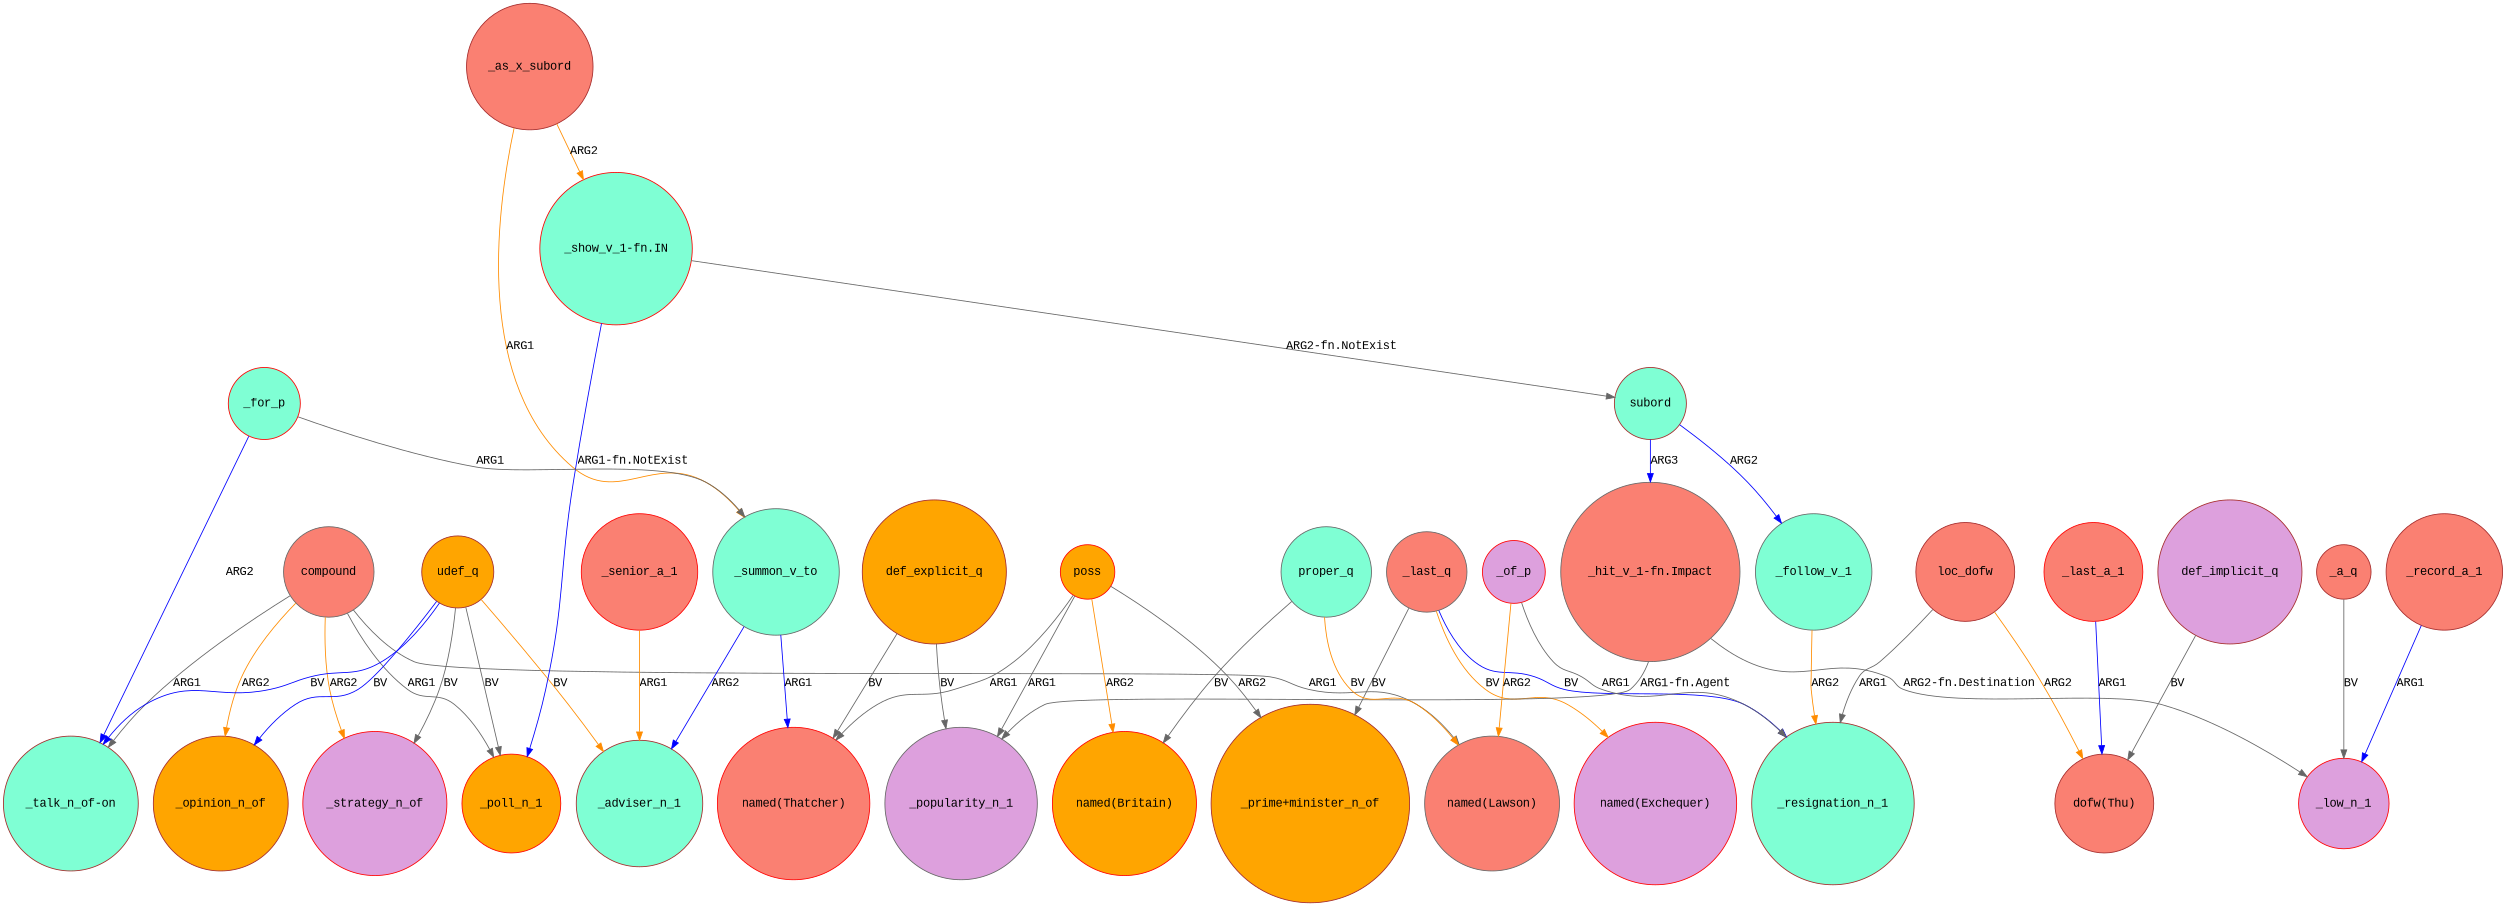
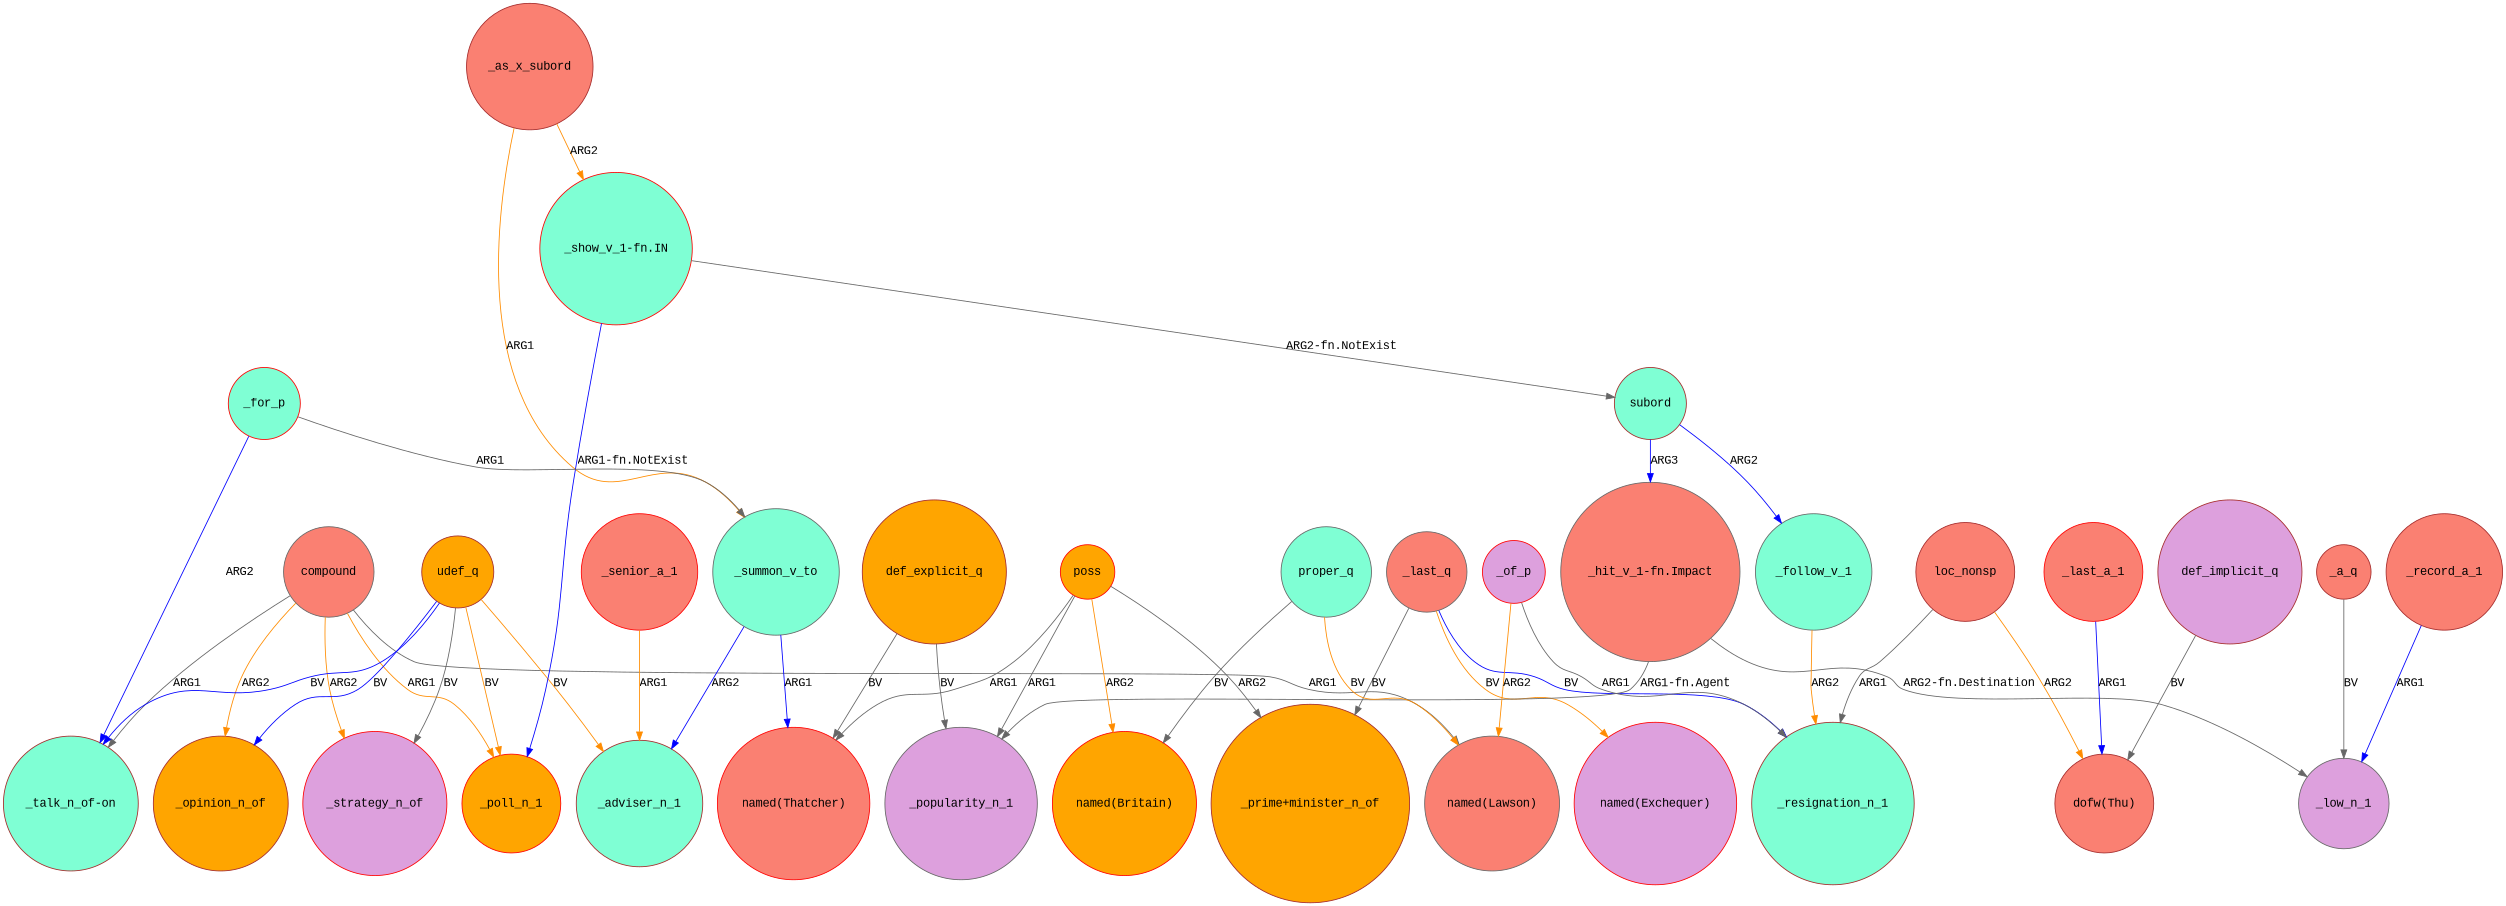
(1965, 572) -> (1965, 572)
(482, 677) -> (482, 677)
(412, 692) -> (412, 692)
(2344, 803) -> (2344, 803)
